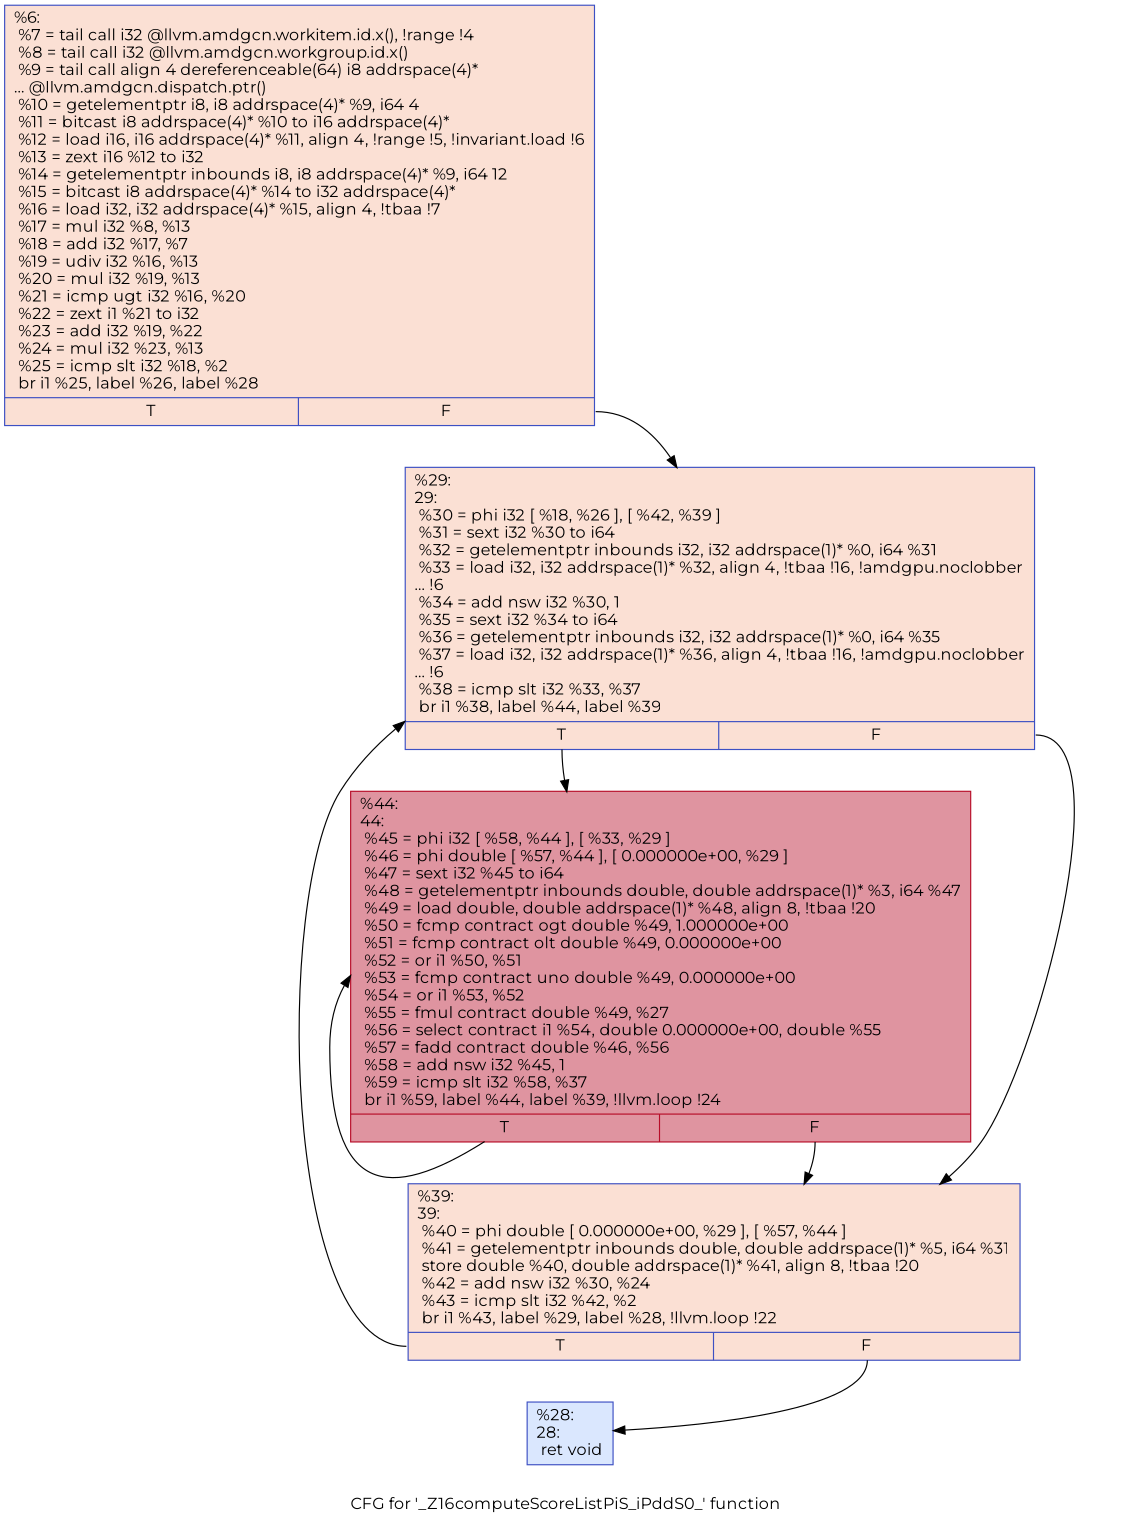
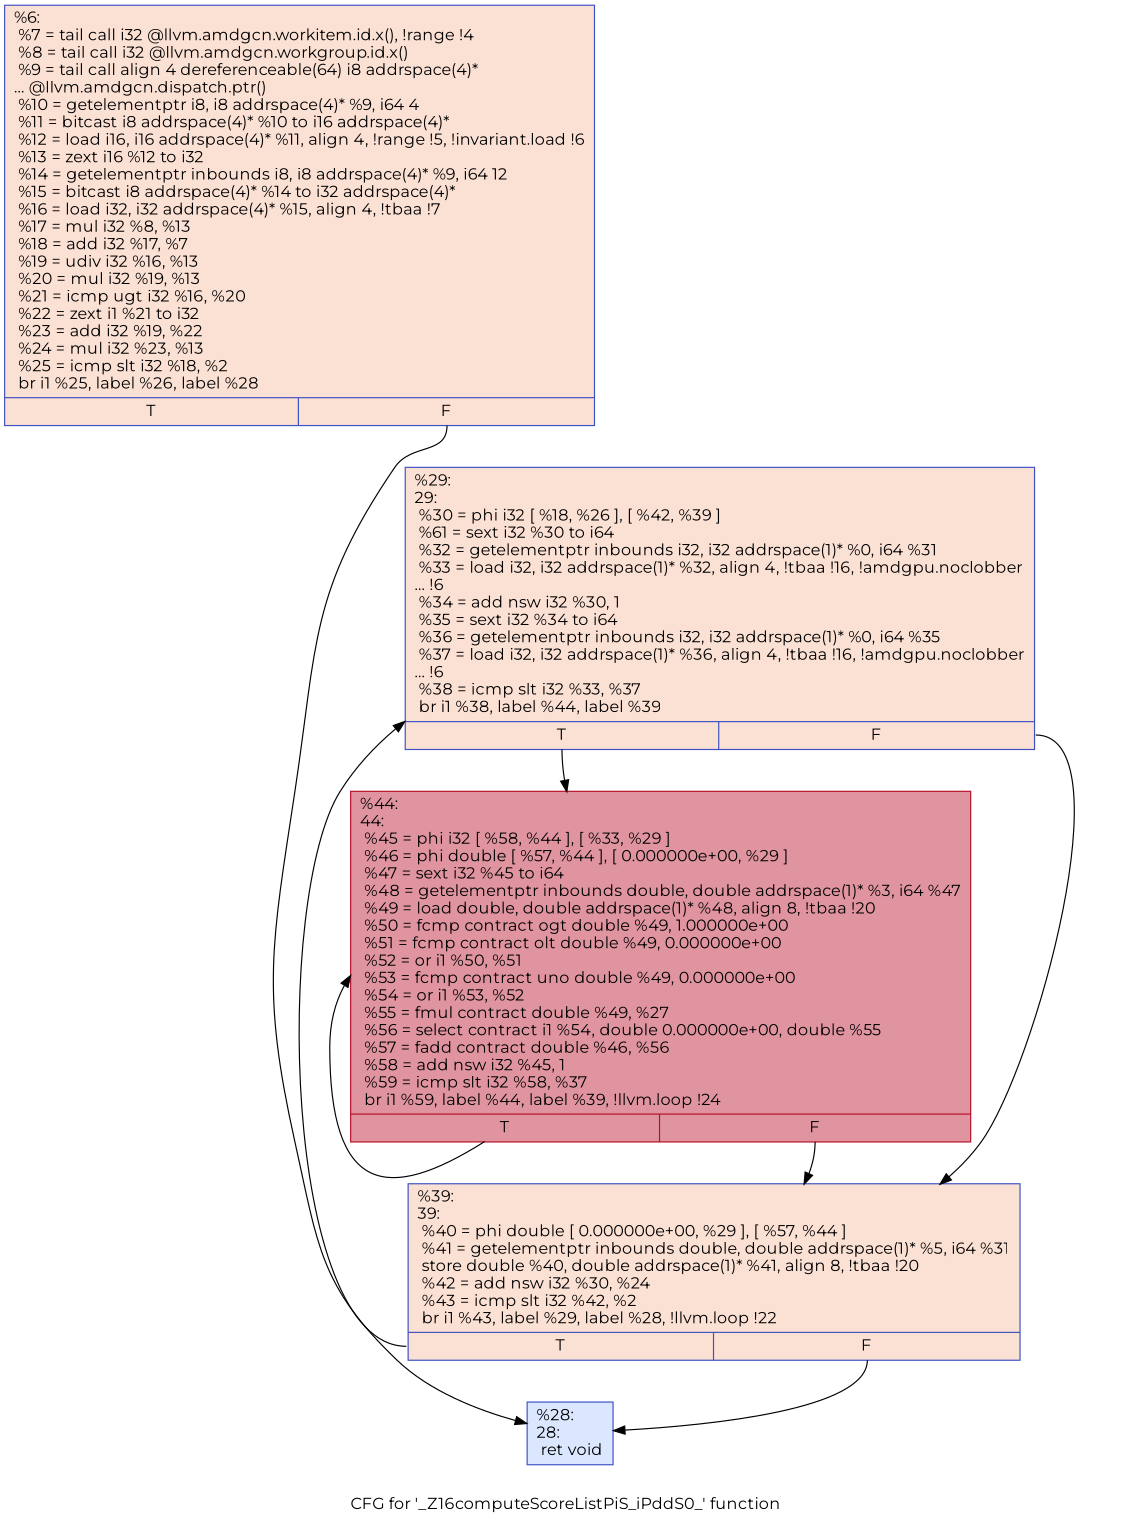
(639, 425) -> (275, 950)
(515, 533) -> (514, 533)
